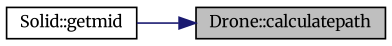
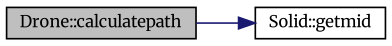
(158, 23) -> (217, 23)
